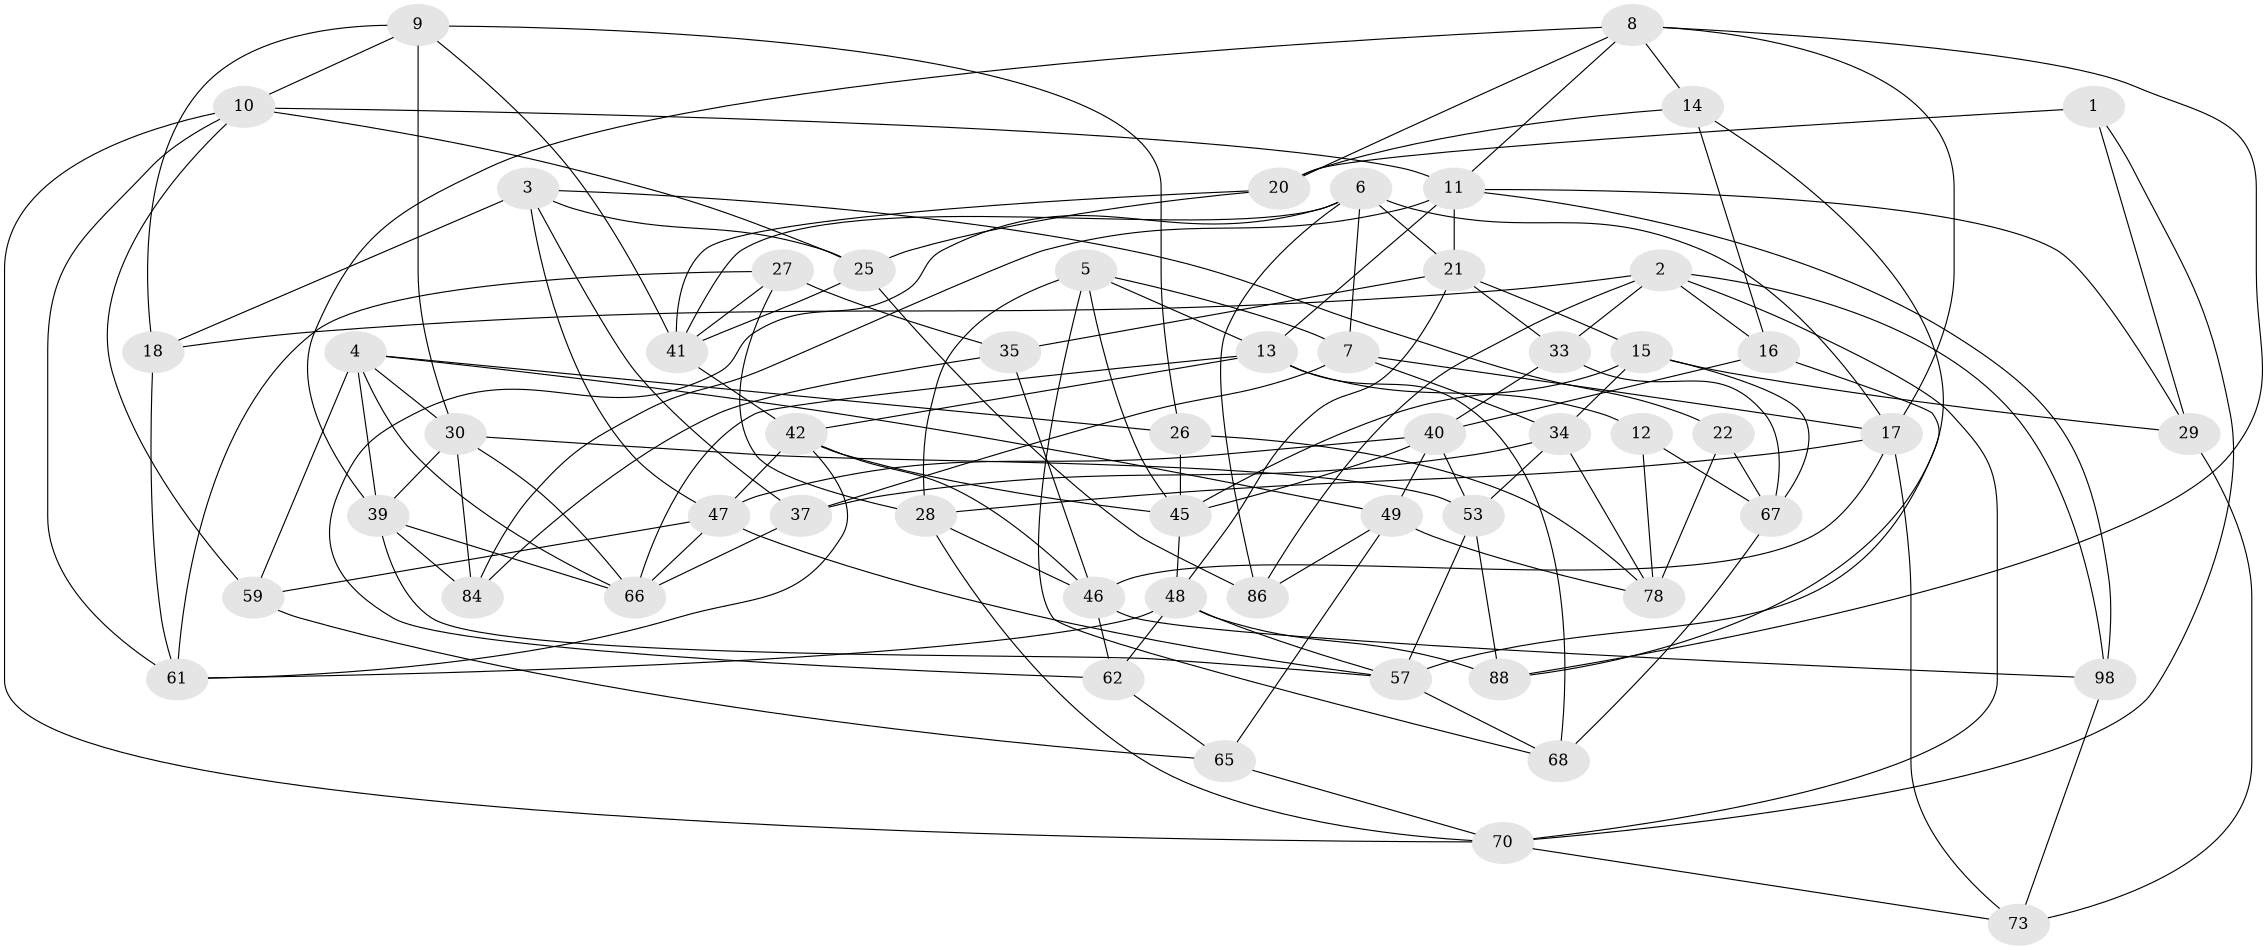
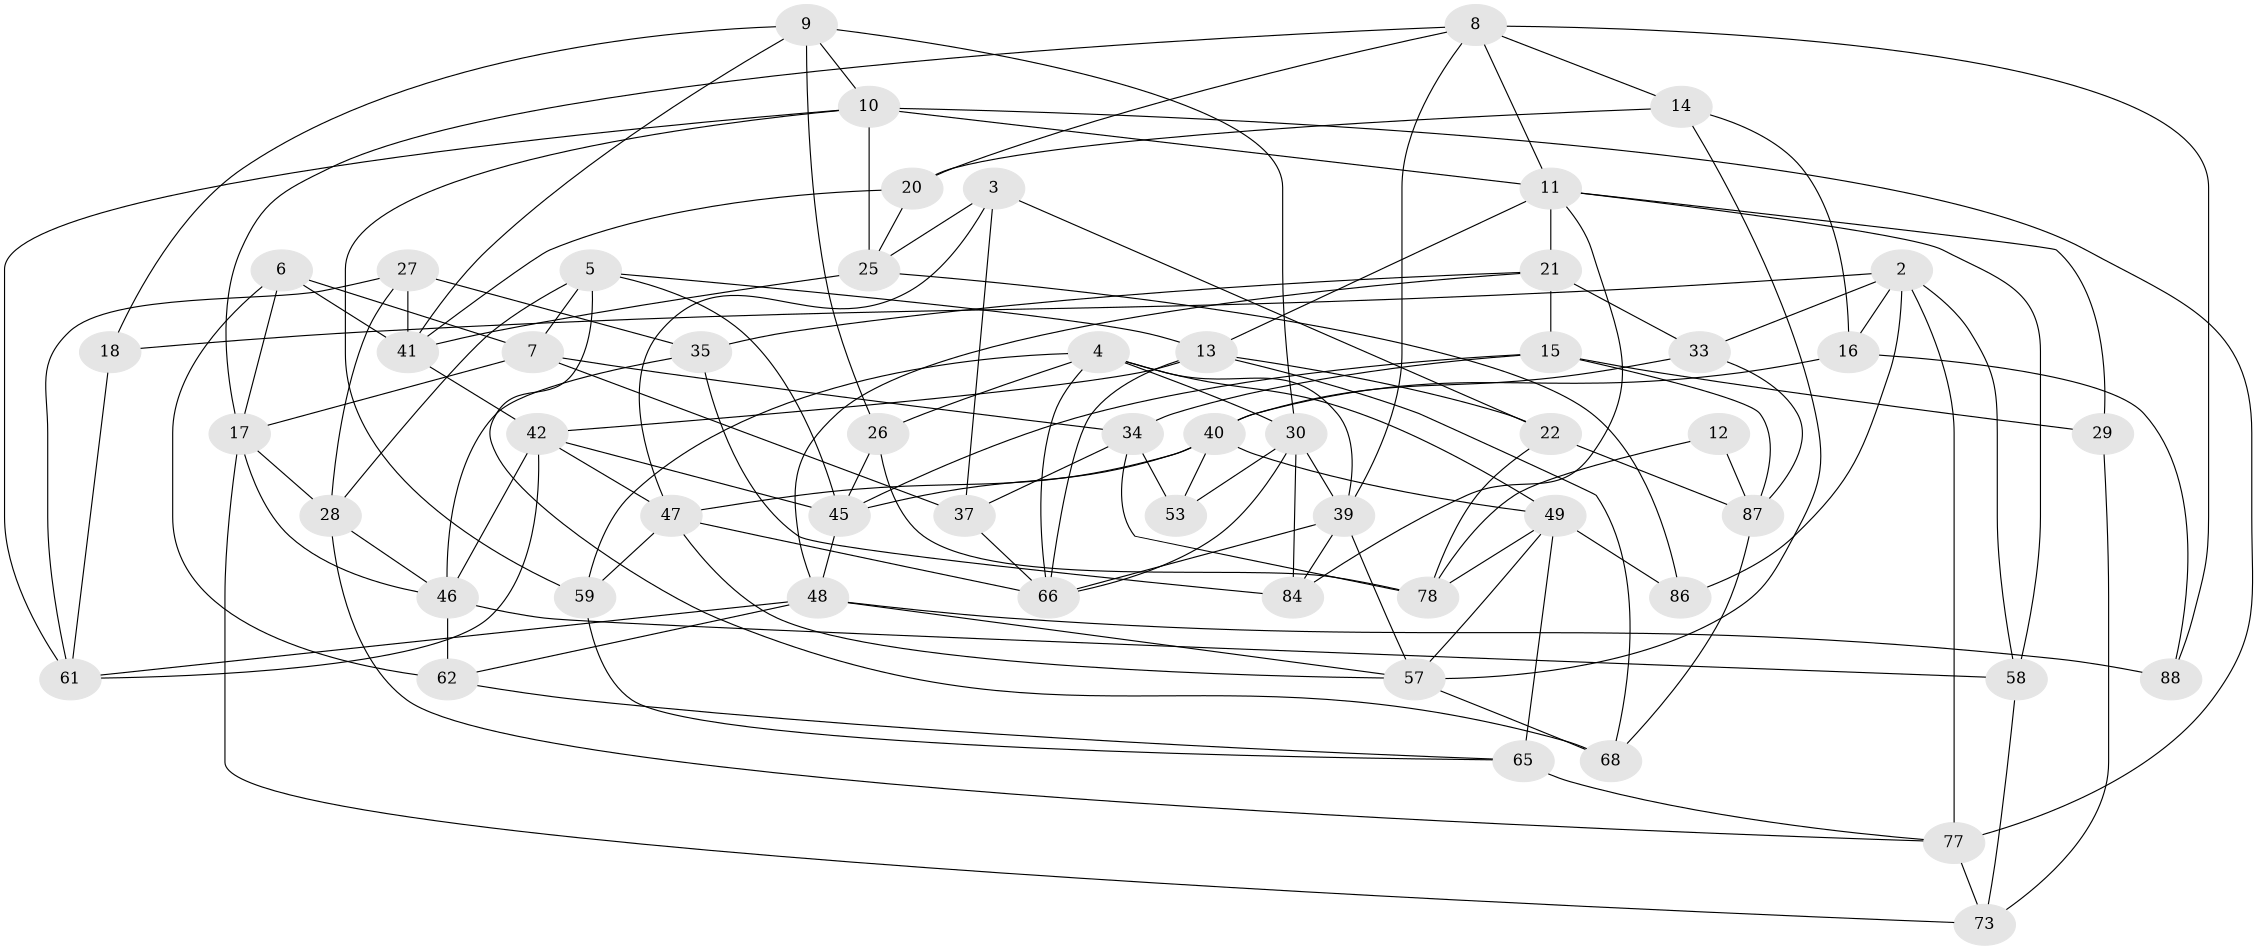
(2094, 107) -> none
(1402, 225) -> none
(333, 274) -> none
(1221, 369) -> none
(1529, 398) -> (1375, 382)
(1771, 516) -> (1753, 516)
(1437, 598) -> (1486, 598)
(1487, 598) -> none
(2105, 679) -> (2017, 679)
(1503, 843) -> (1954, 843)
